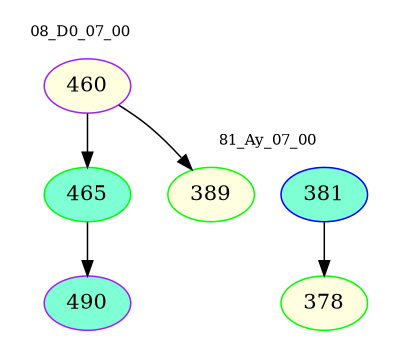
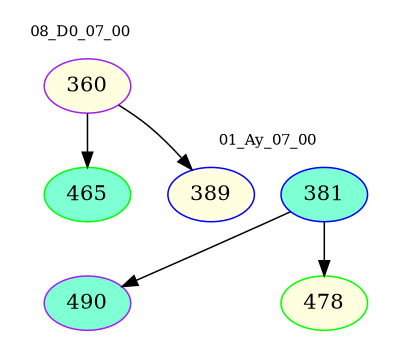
(87, 86) -> (87, 86)
(268, 141) -> (268, 141)
(211, 195) -> (211, 195)
(87, 241) -> (214, 246)
(324, 303) -> (324, 303)
